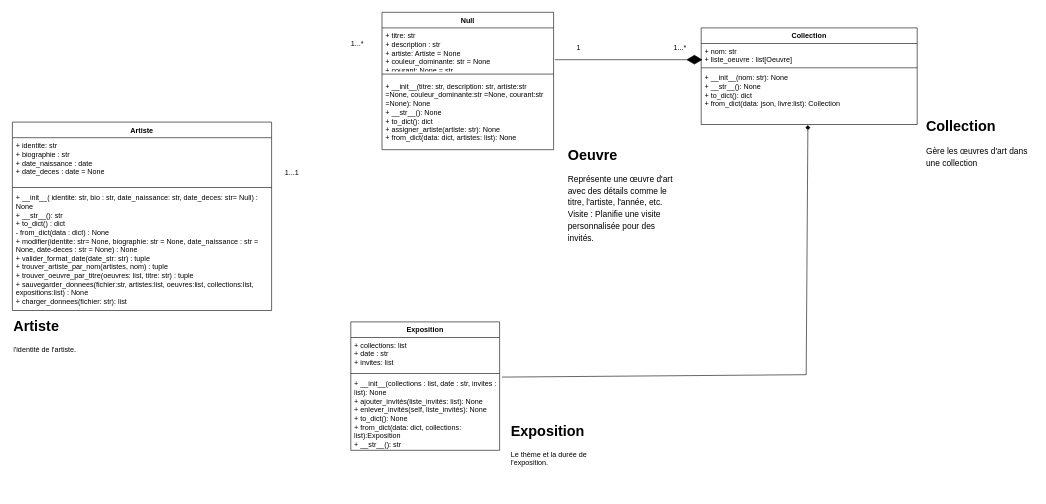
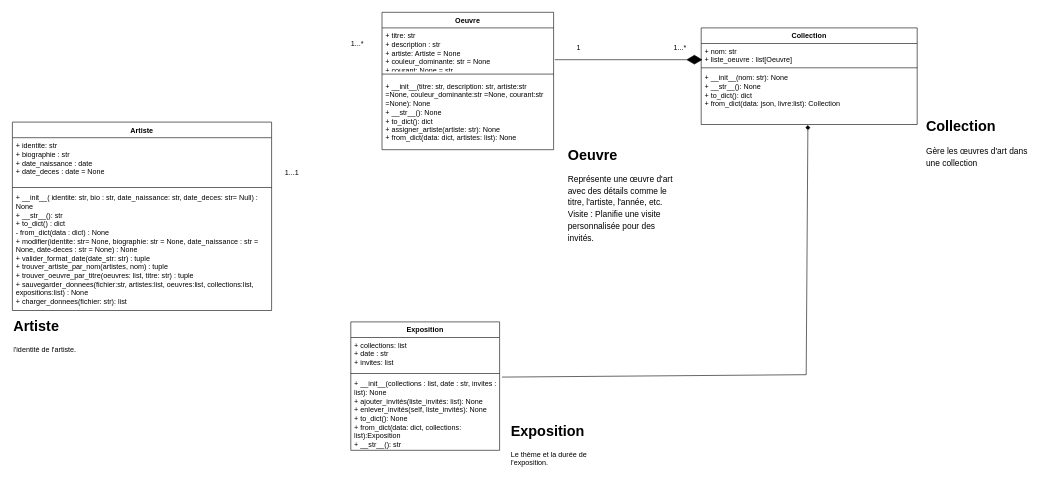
(468, 21) -> (468, 21)
